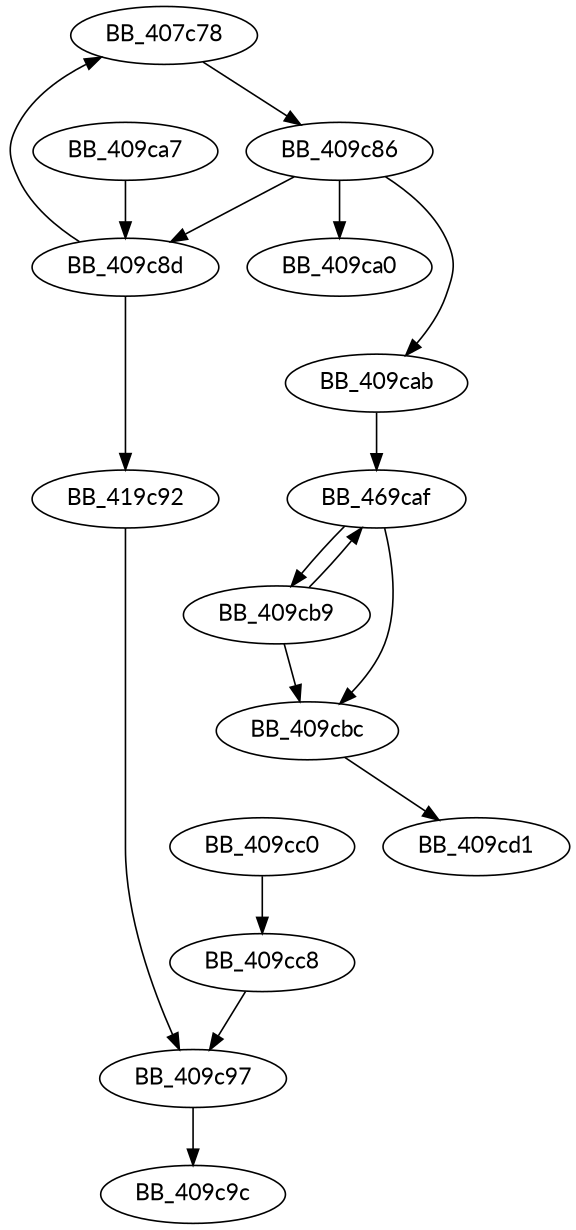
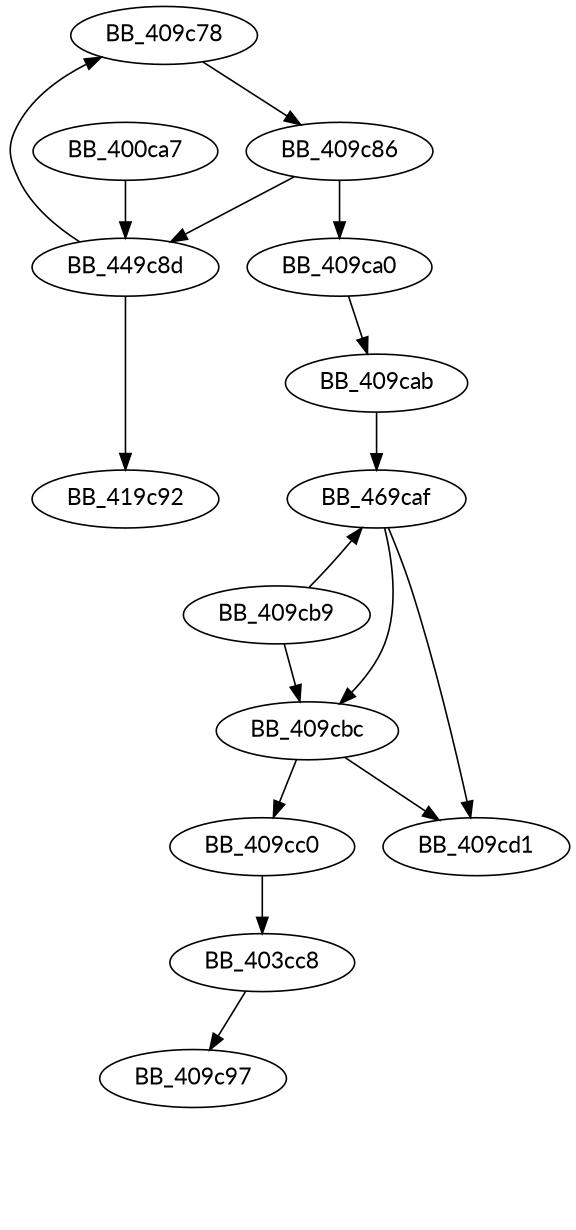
(164, 35) -> (164, 35)
(125, 151) -> (125, 151)
(451, 252) -> (355, 317)
(125, 267) -> (125, 267)
(323, 549) -> (433, 663)
none -> (288, 781)
(125, 785) -> none
(262, 963) -> (262, 963)
(193, 1194) -> none
